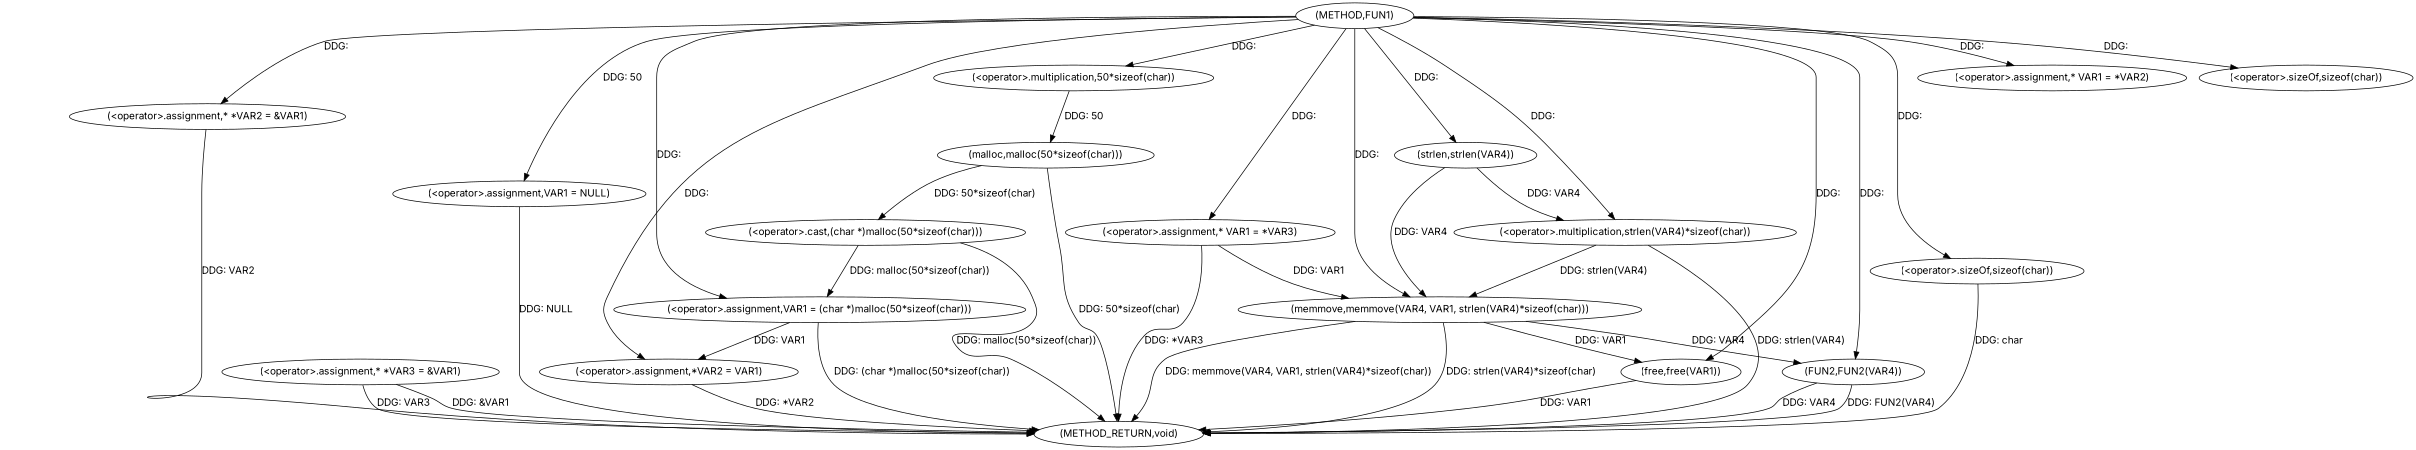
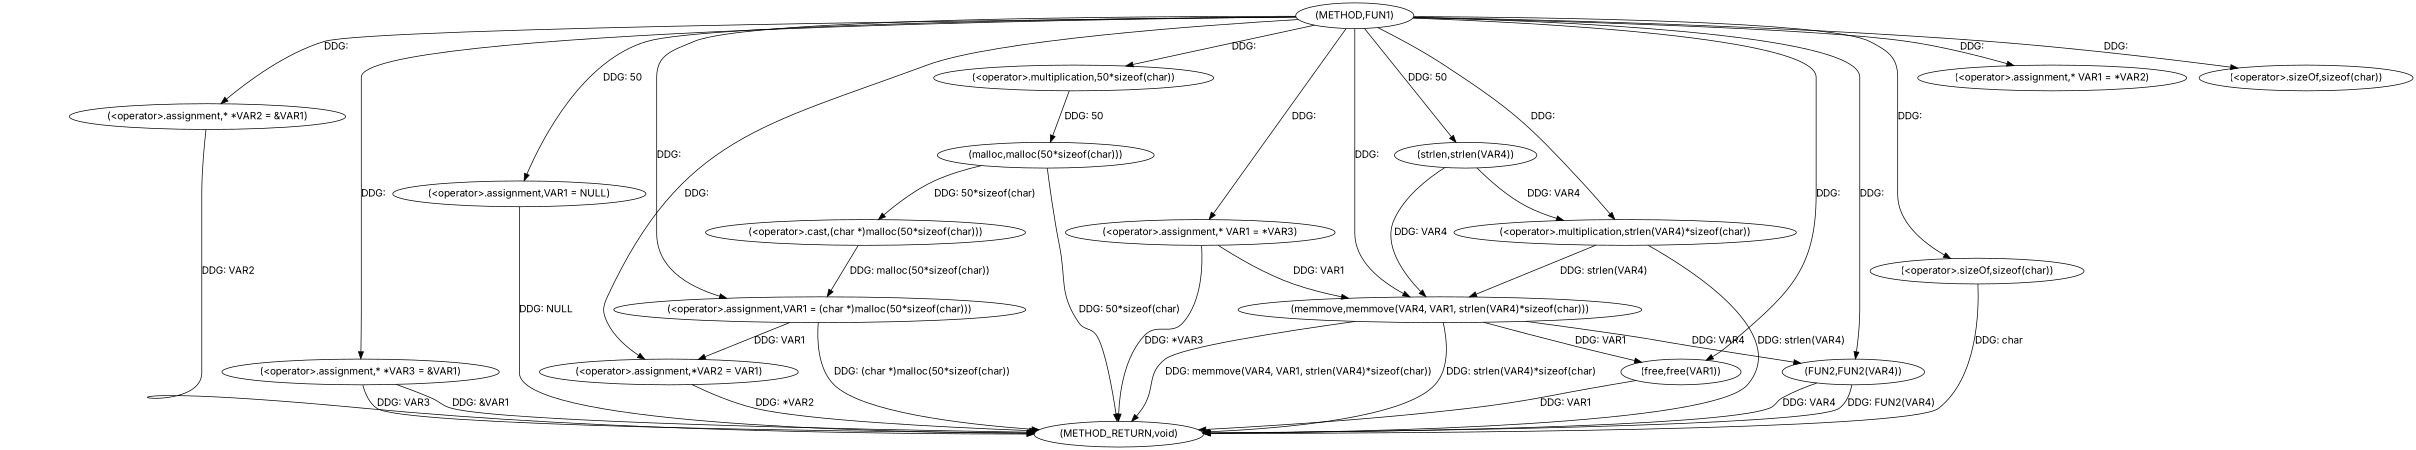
none -> (659, 35)
(1428, 78) -> (1428, 78)
(967, 334) -> none
